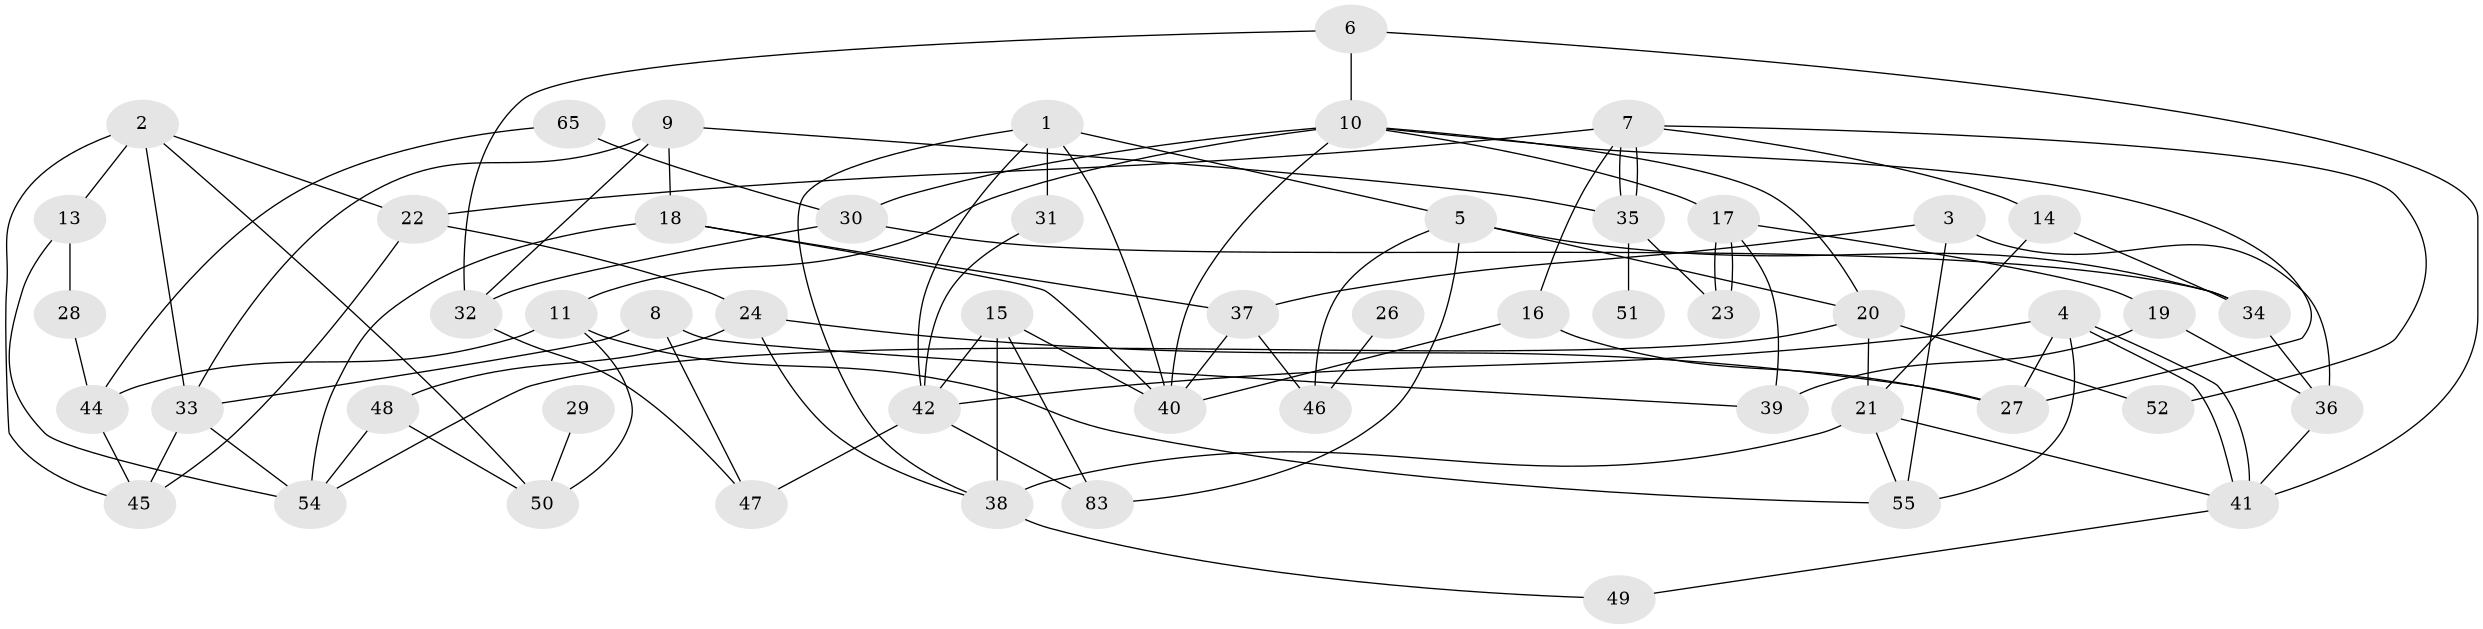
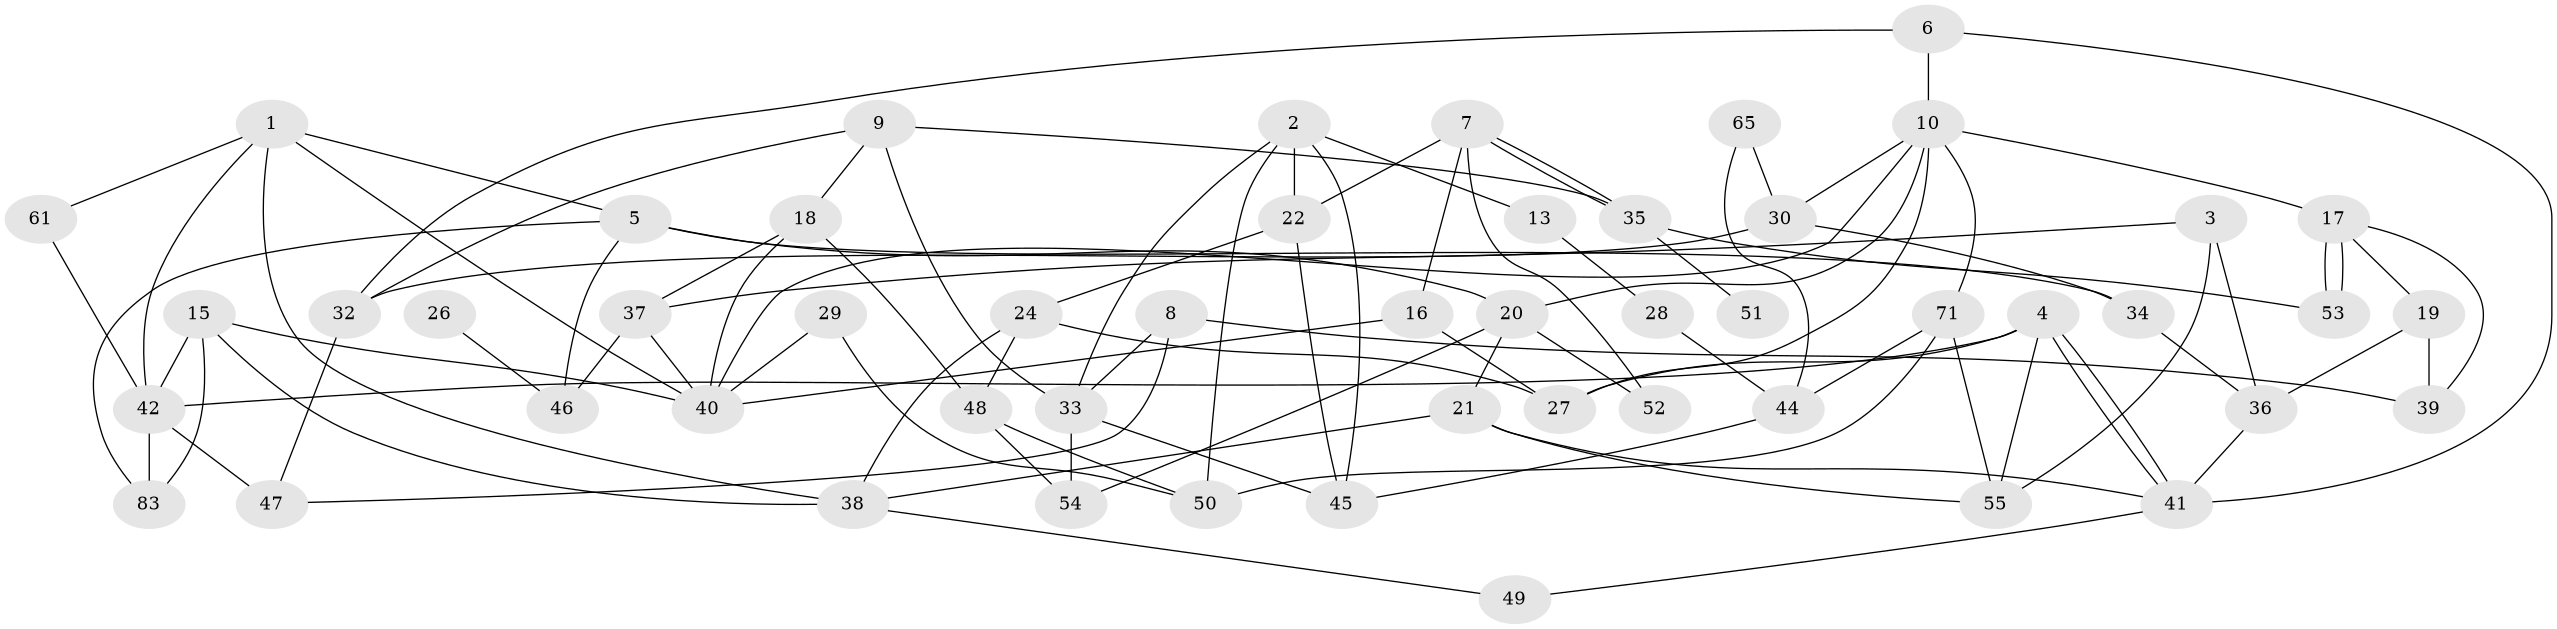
(1047, 219) -> (41, 219)
(2045, 219) -> none
(419, 290) -> (896, 311)
(561, 314) -> (1948, 314)
(1724, 314) -> (2334, 314)
none -> (769, 362)
(57, 440) -> none
